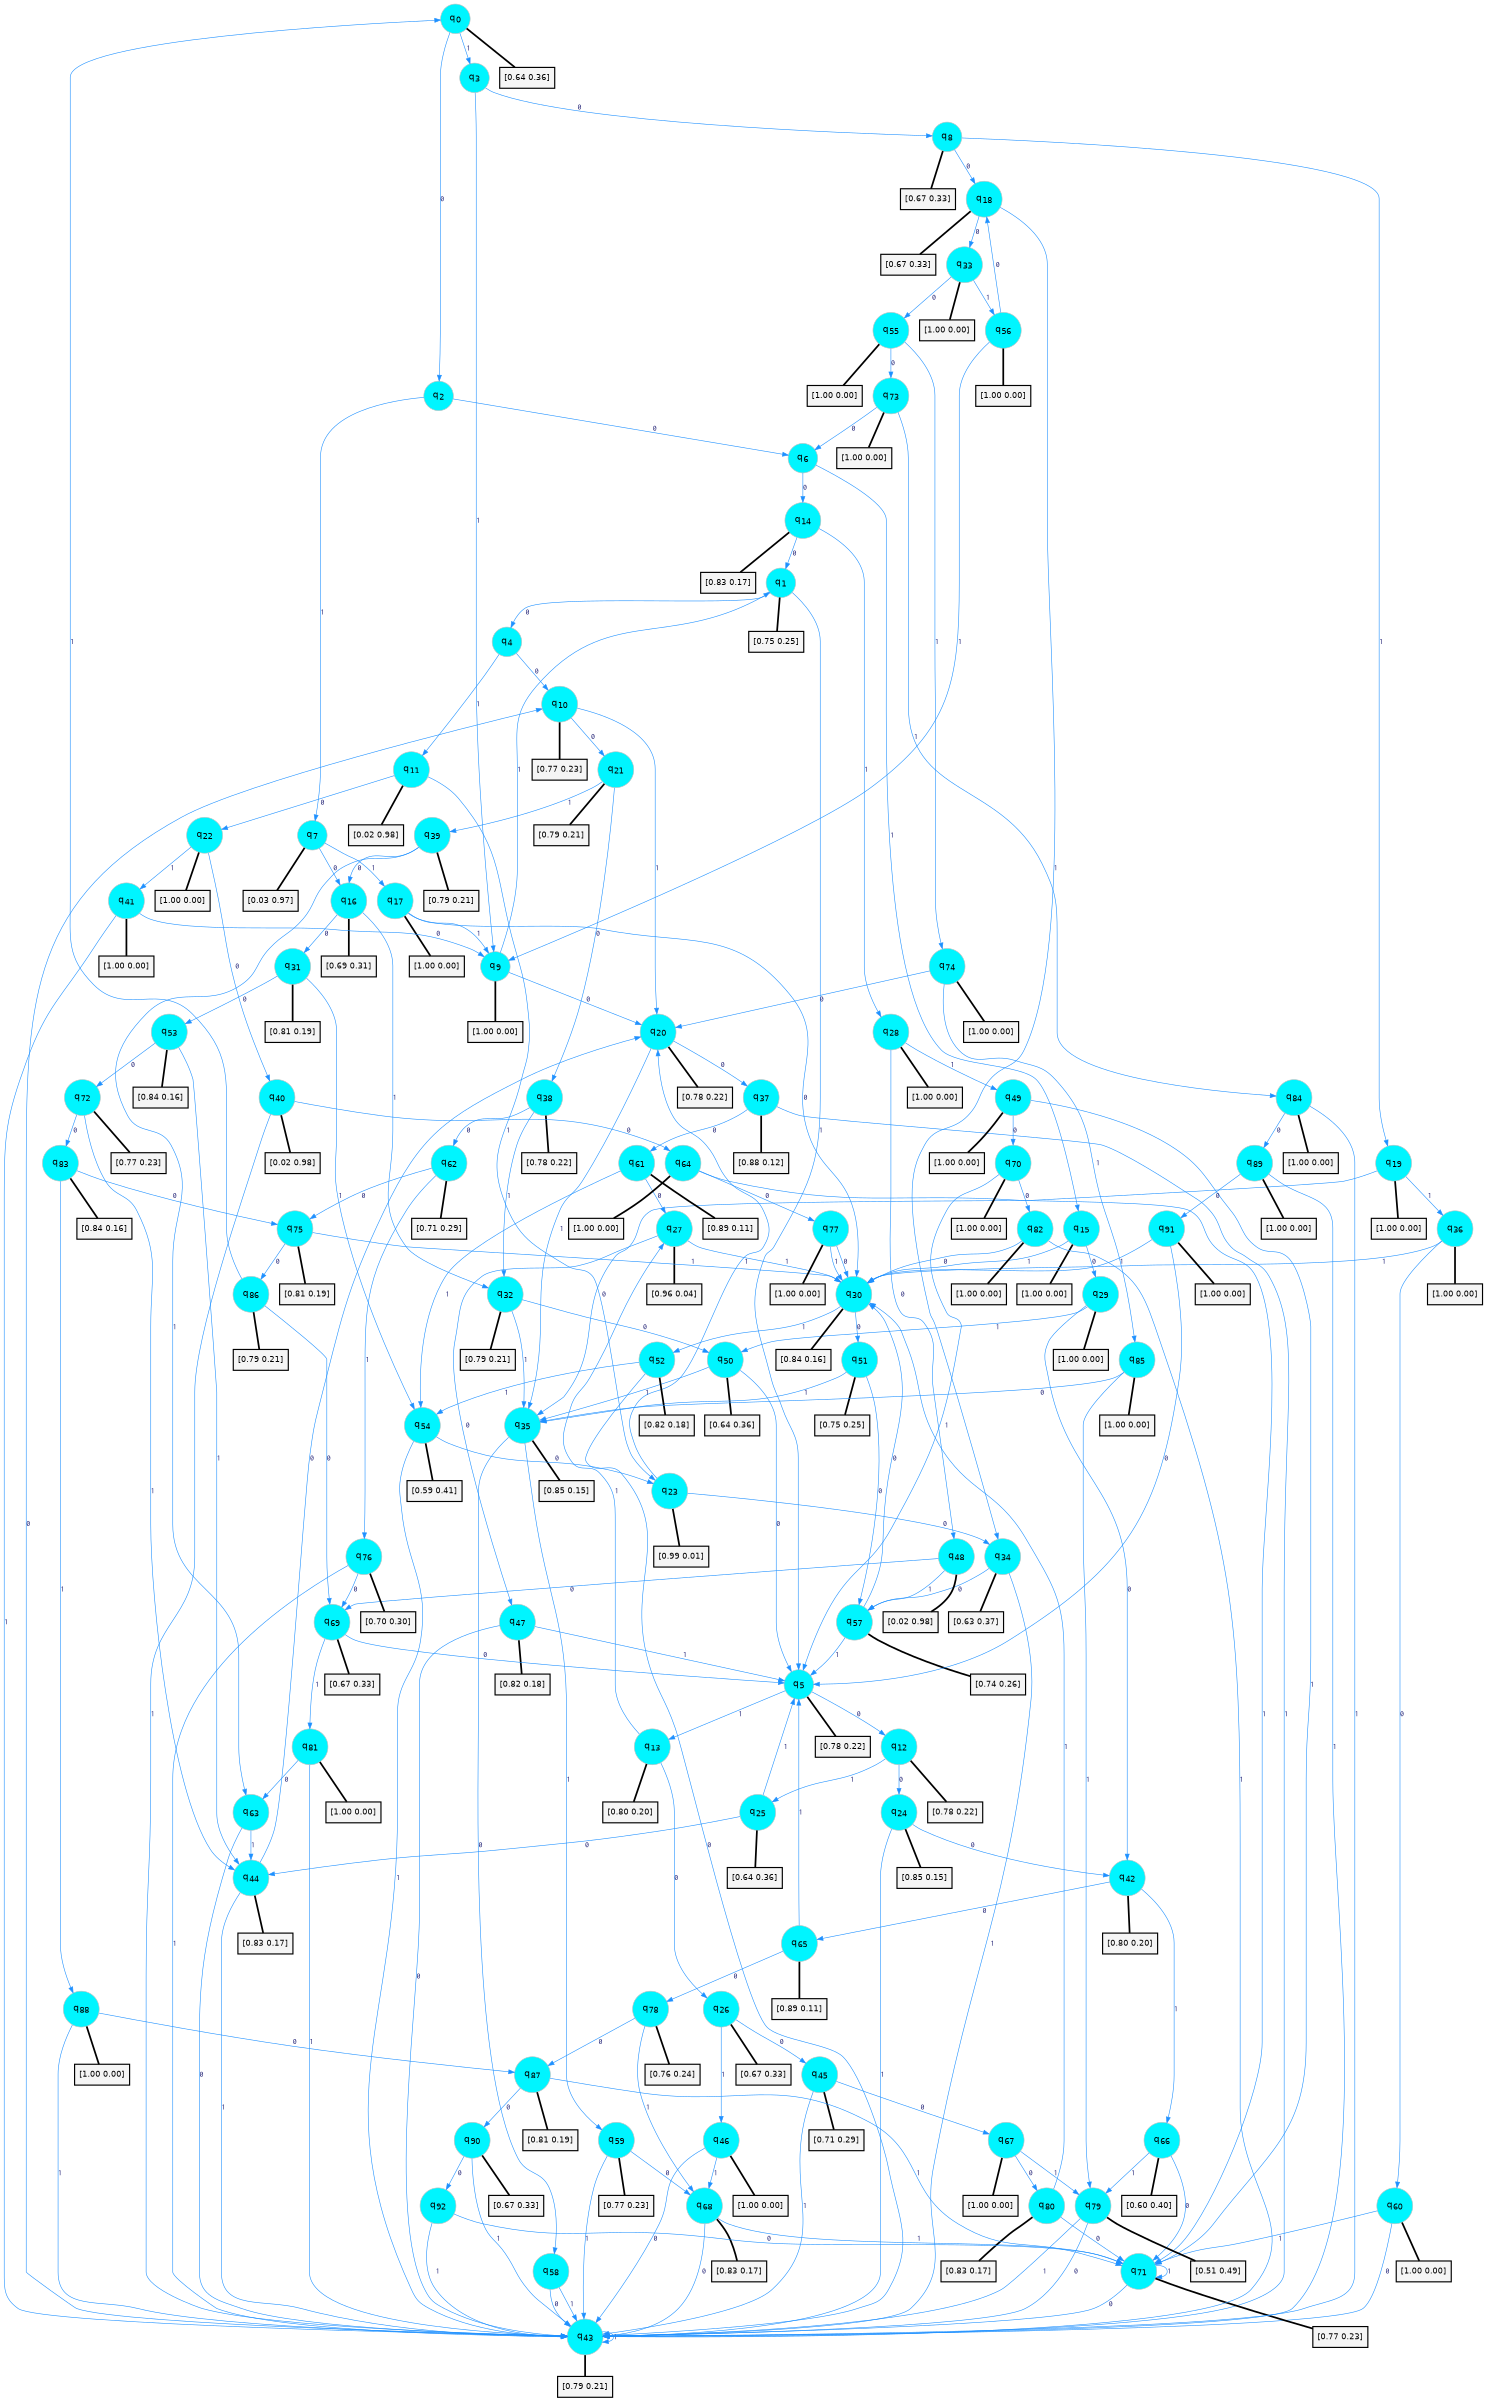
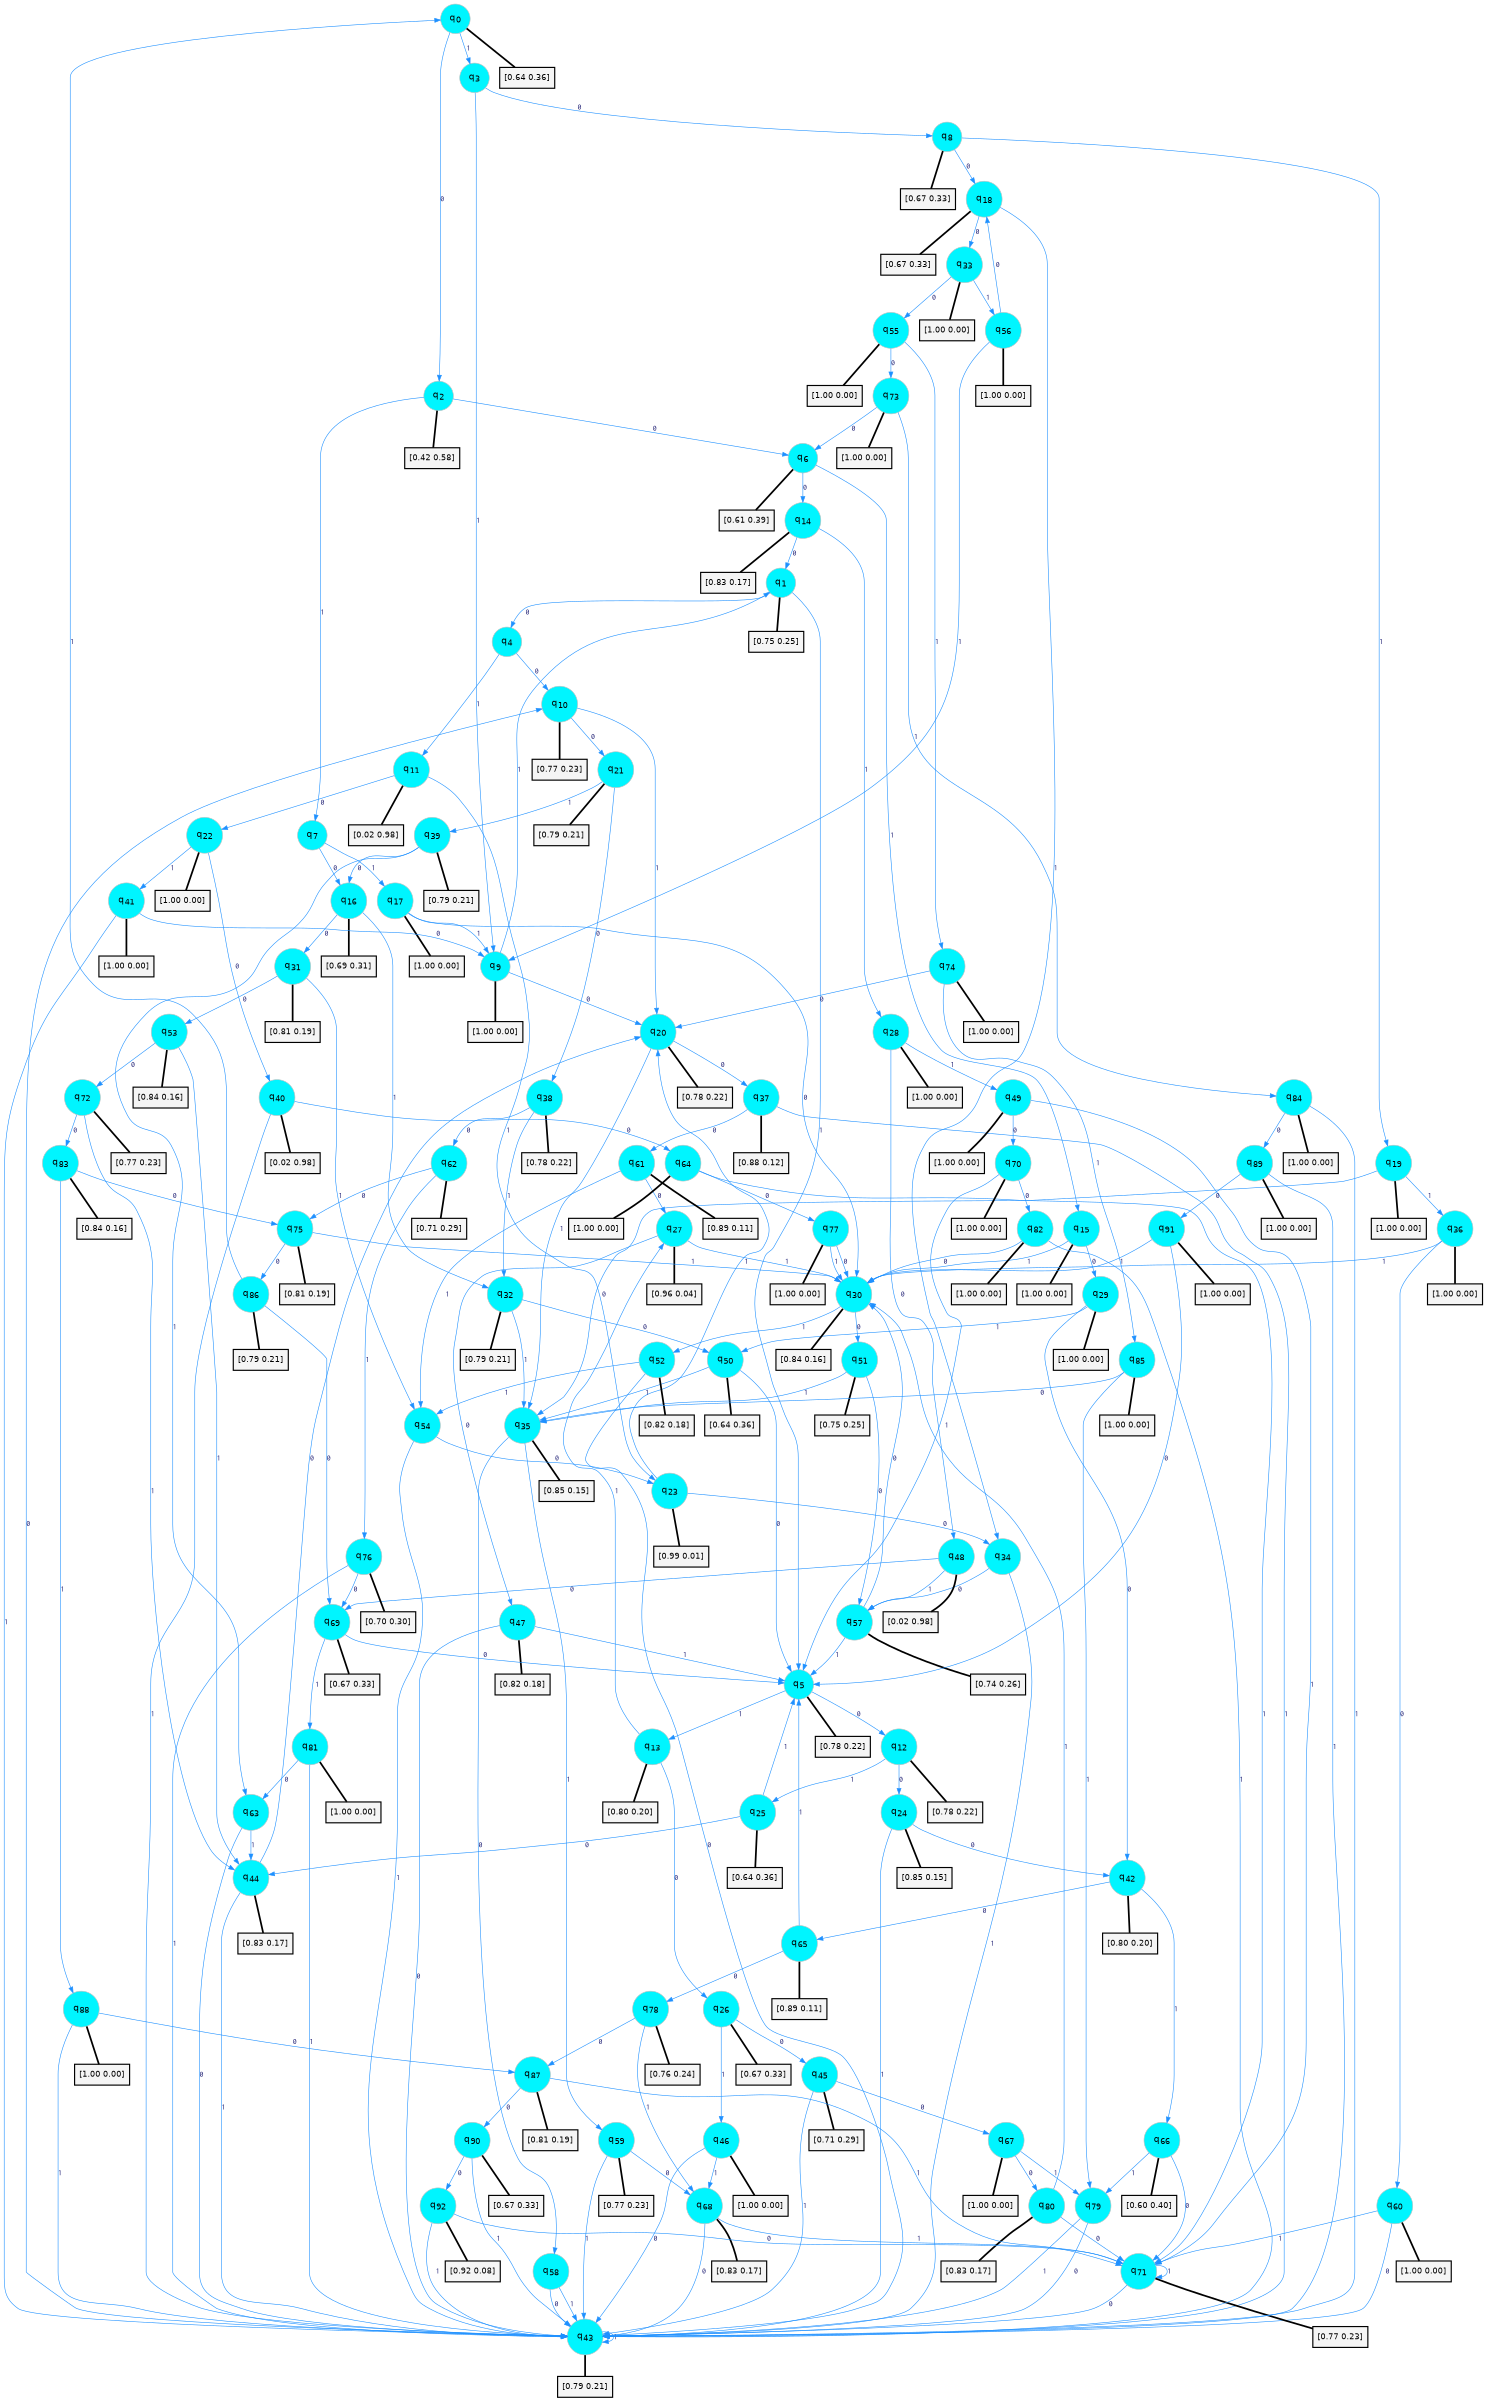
none -> (432, 458)
none -> (747, 520)
(271, 901) -> none
(435, 1491) -> none
(976, 1622) -> none
none -> (473, 2271)
(1218, 2271) -> none
